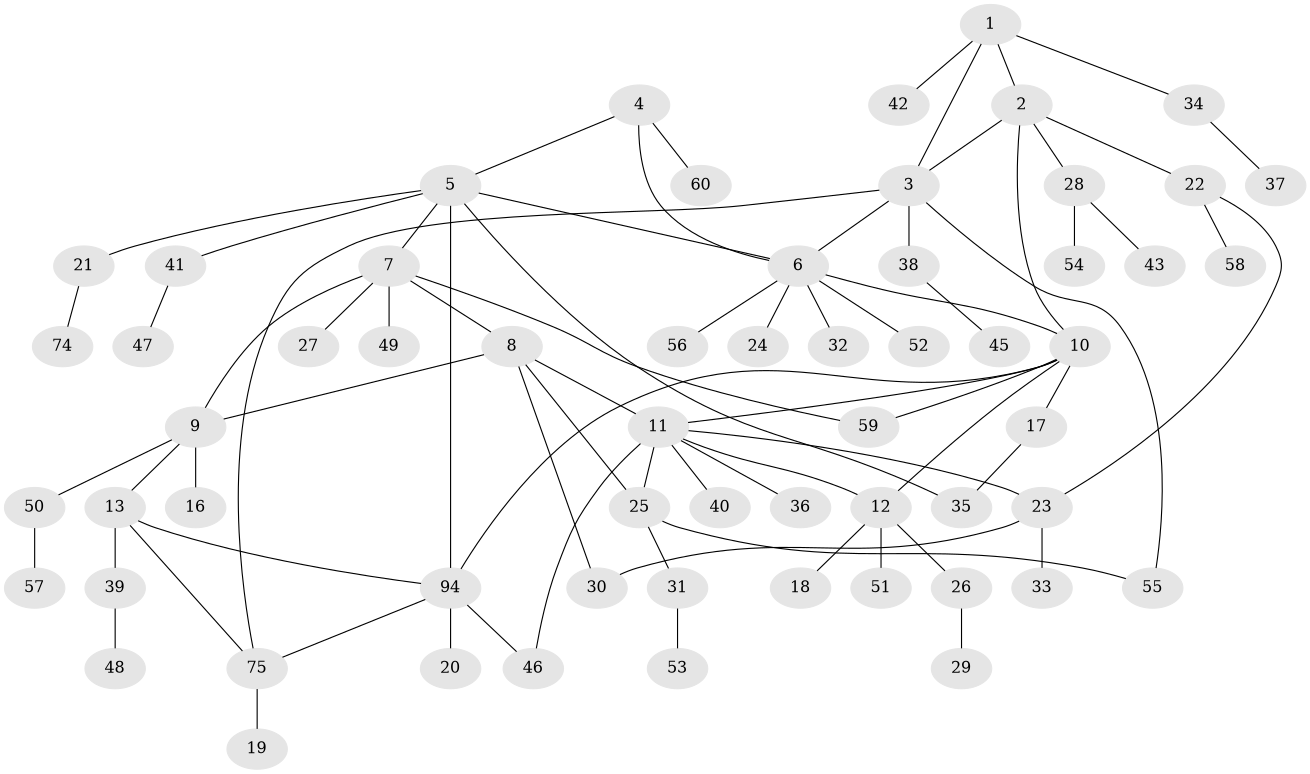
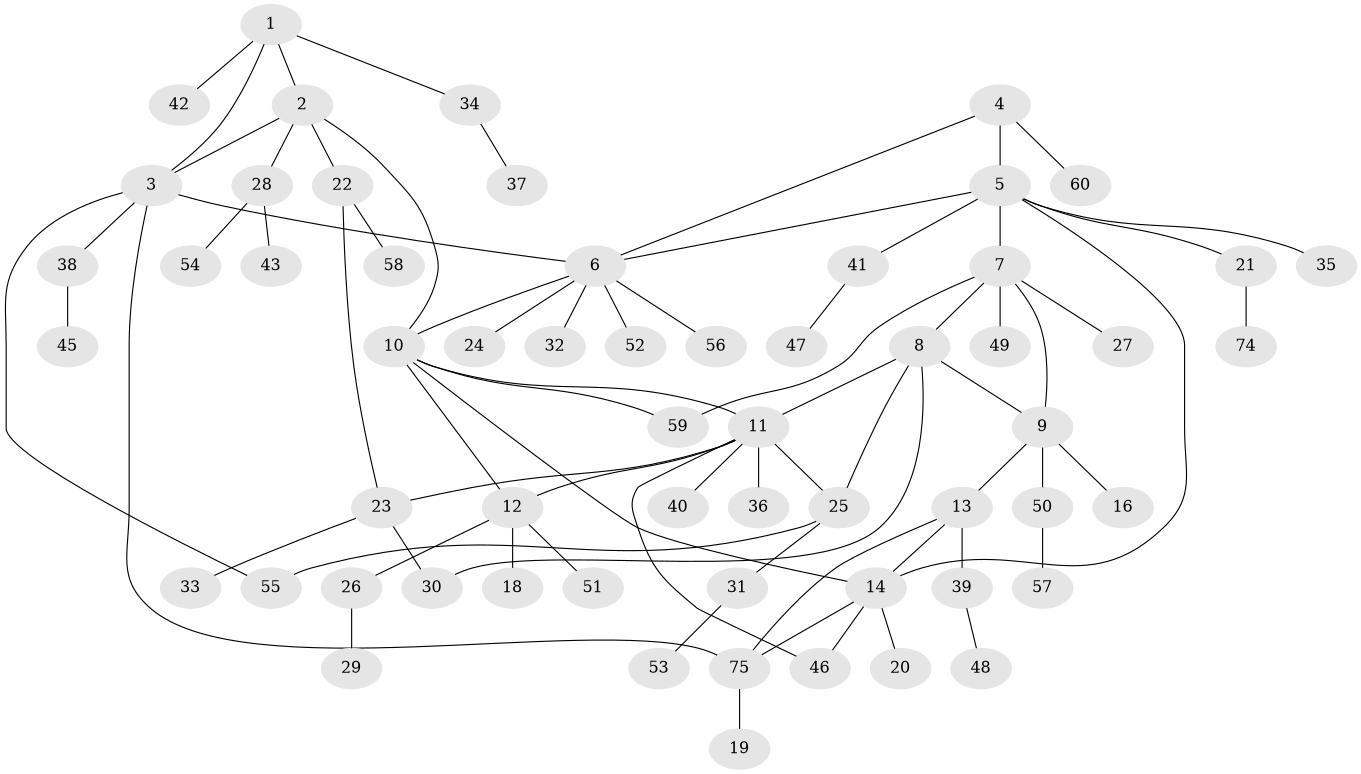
(1036, 427) -> none
(451, 588) -> (876, 588)
